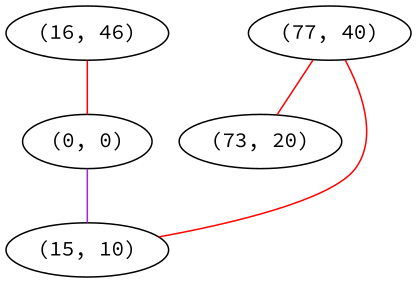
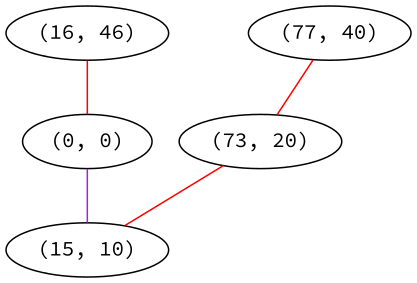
(316, 195) -> (174, 196)
